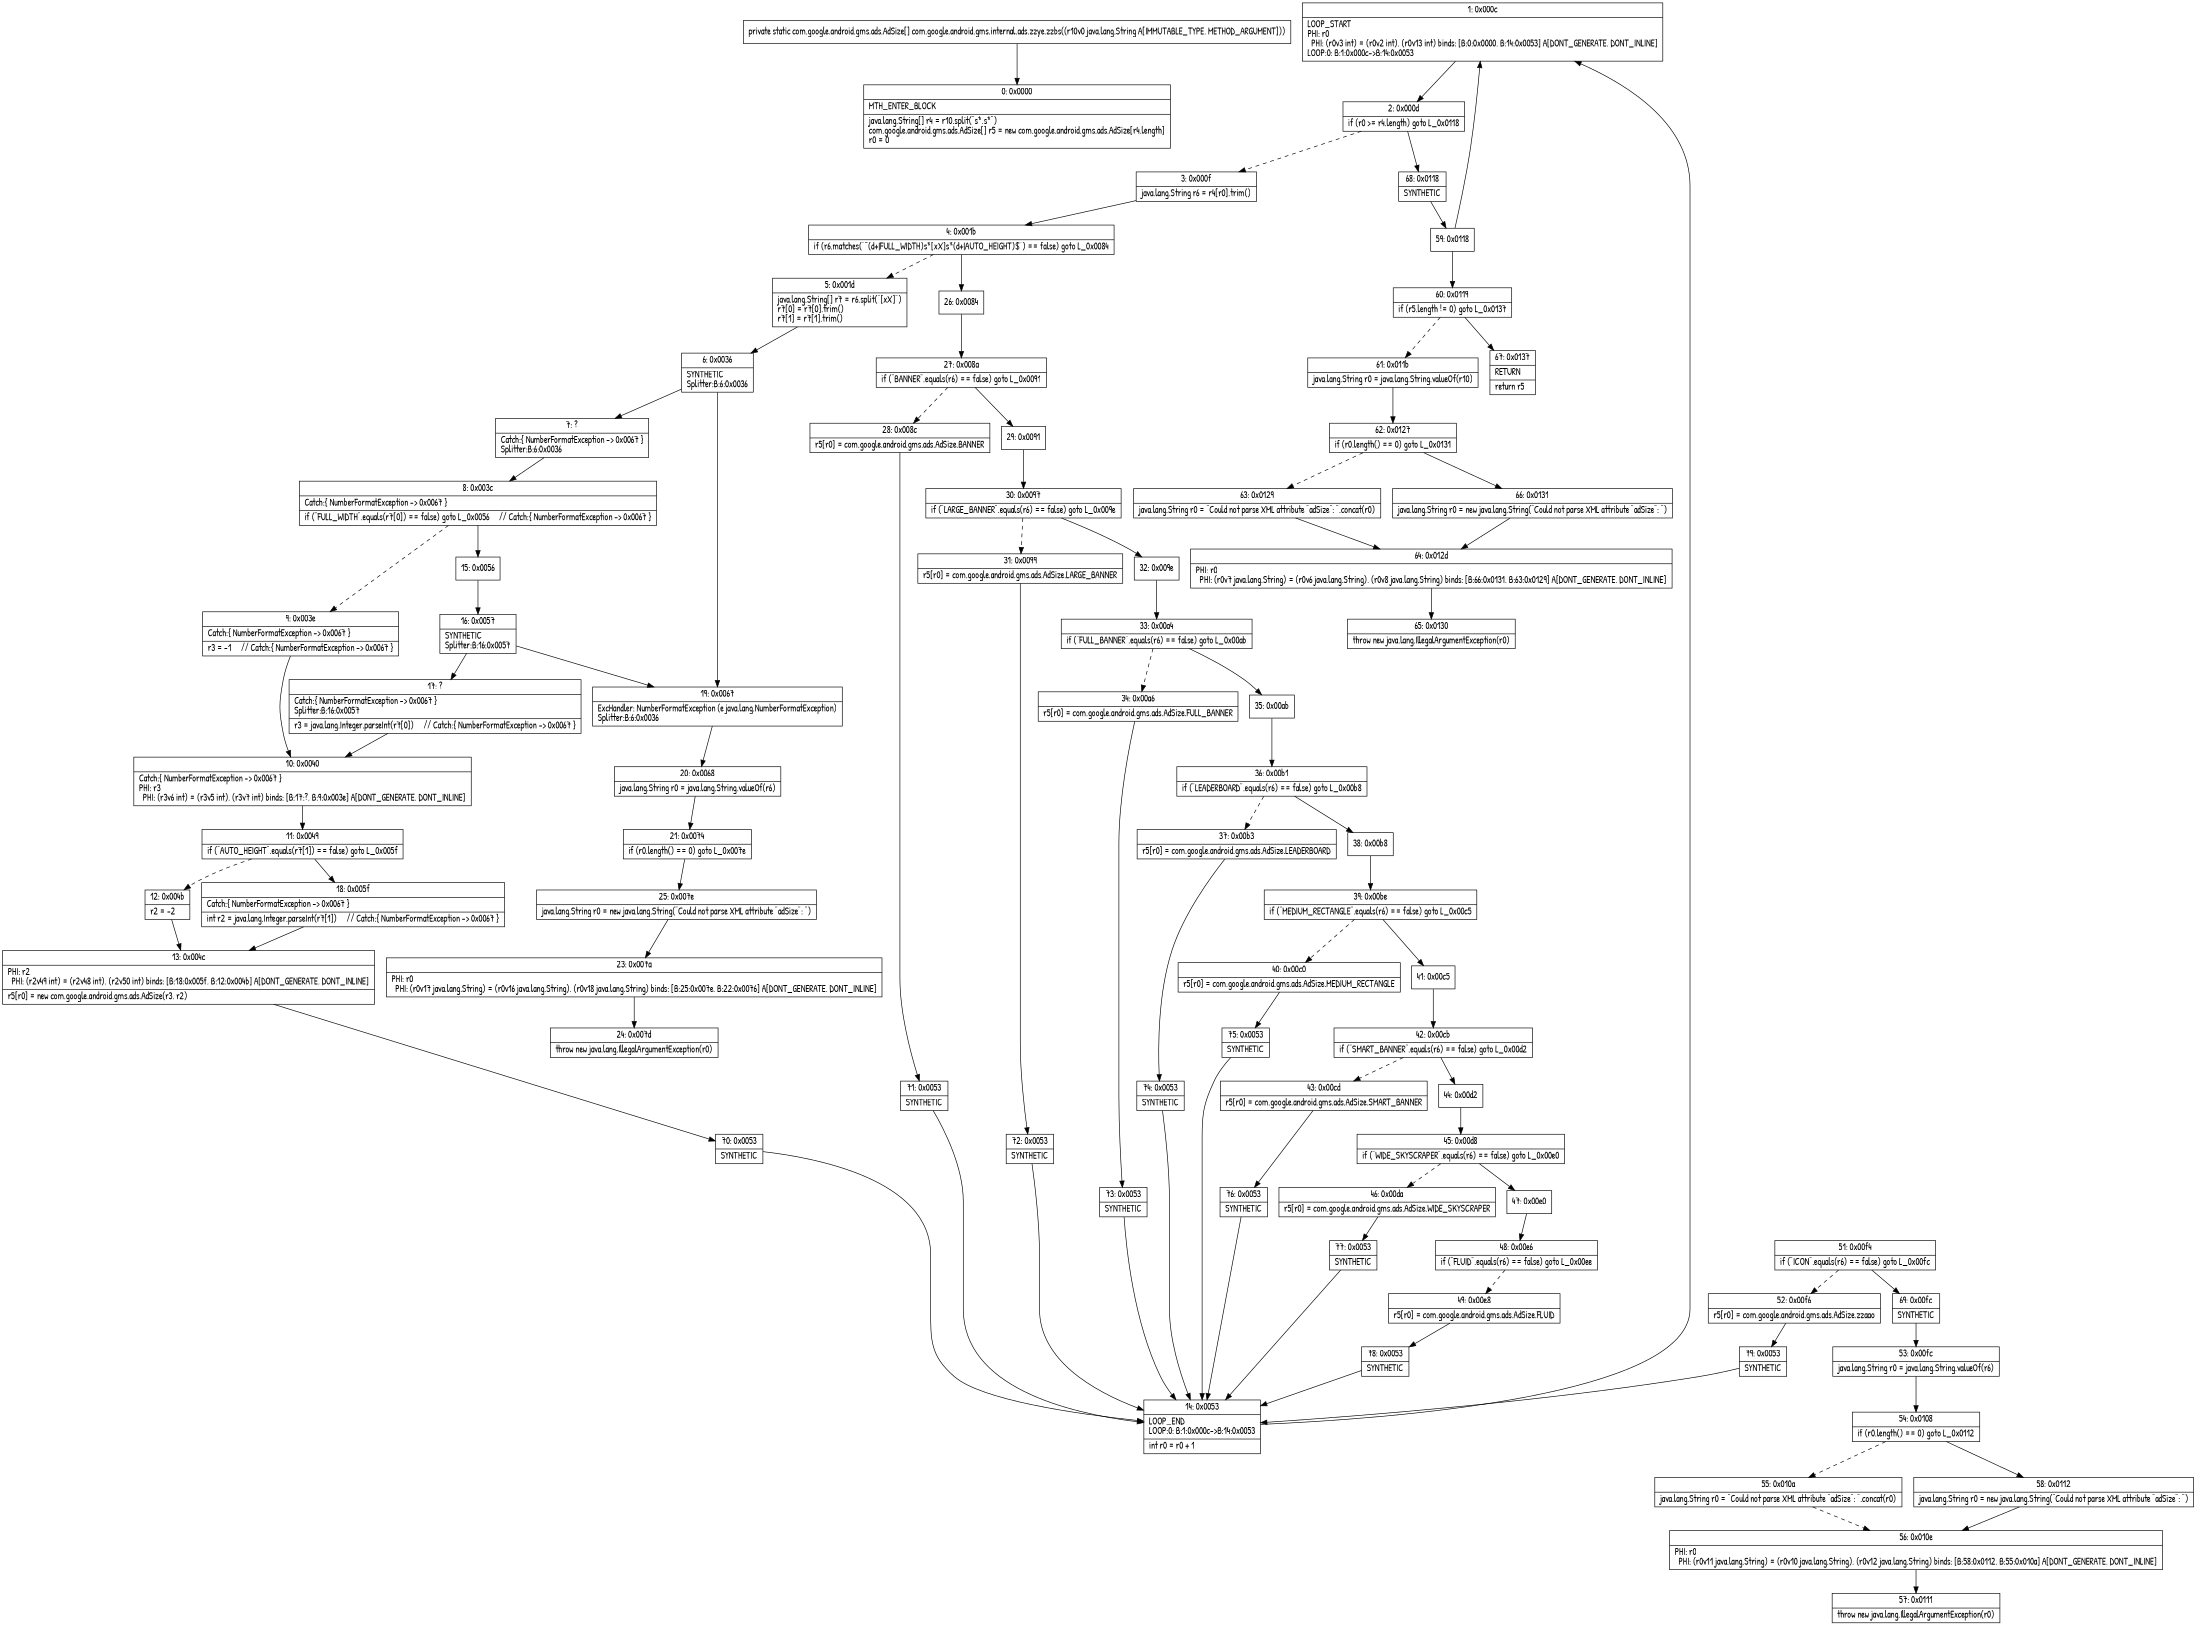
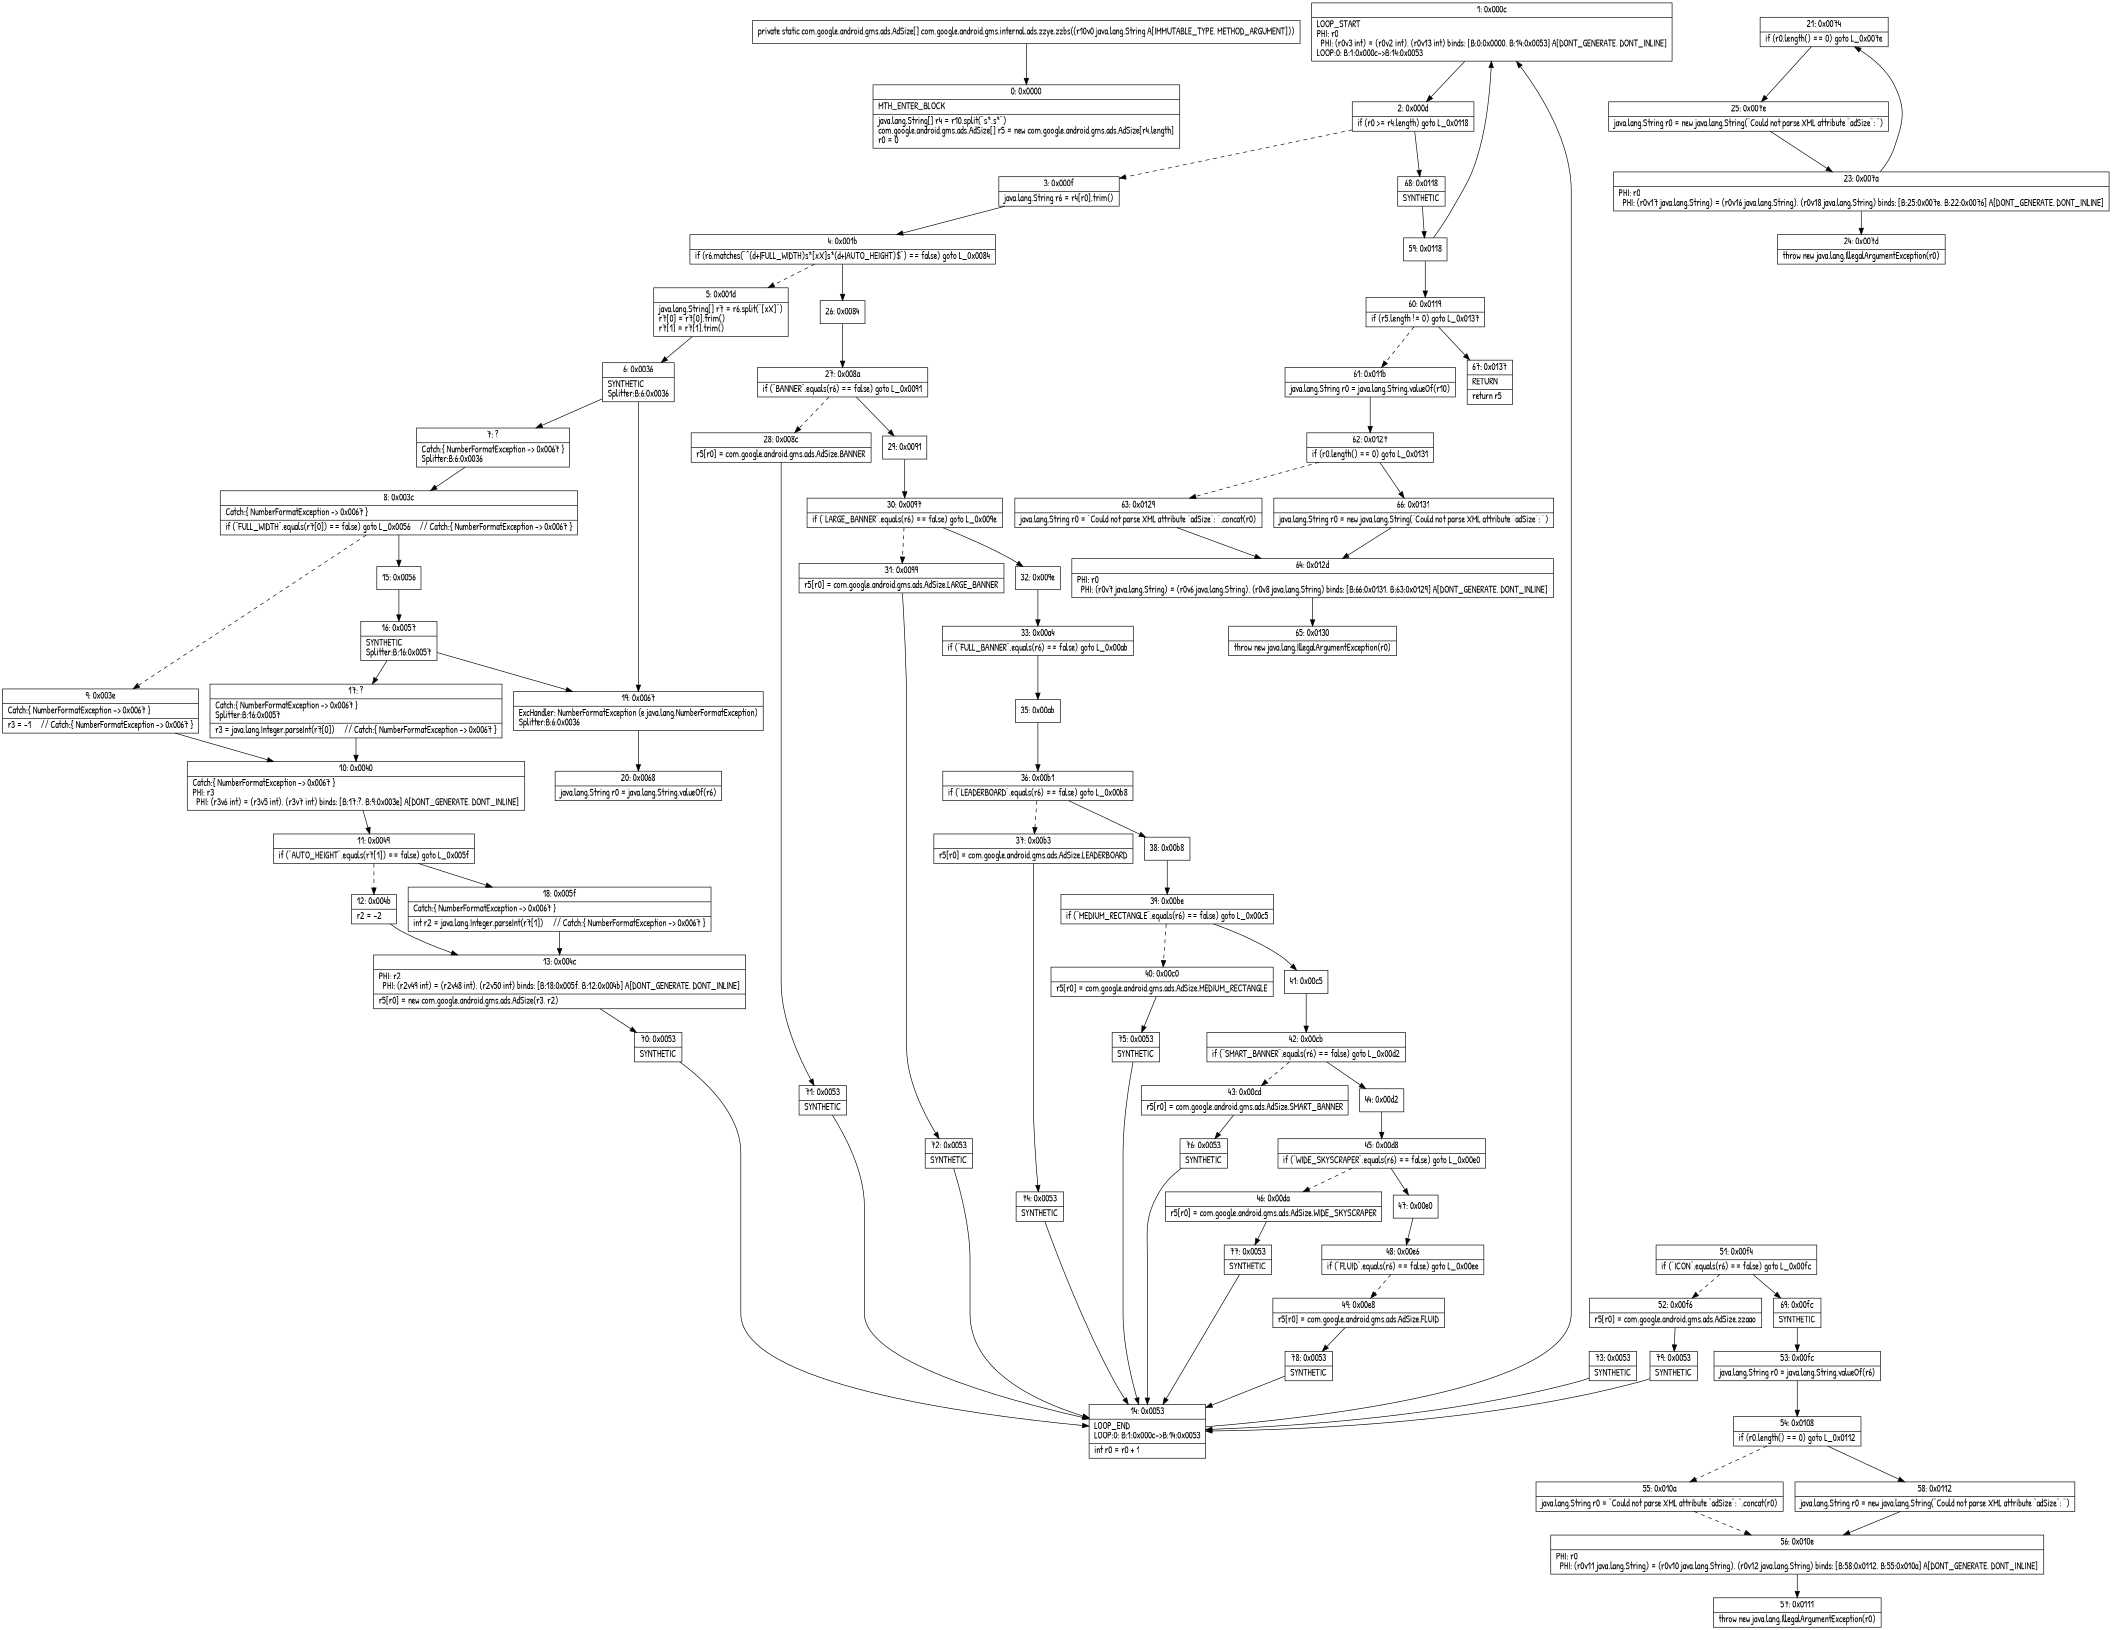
(1138, 707) -> none
(693, 810) -> (1901, 106)
